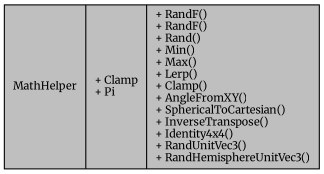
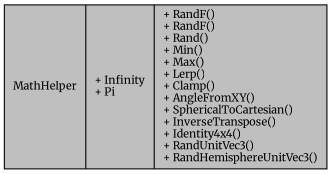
(116, 80) -> (120, 80)
